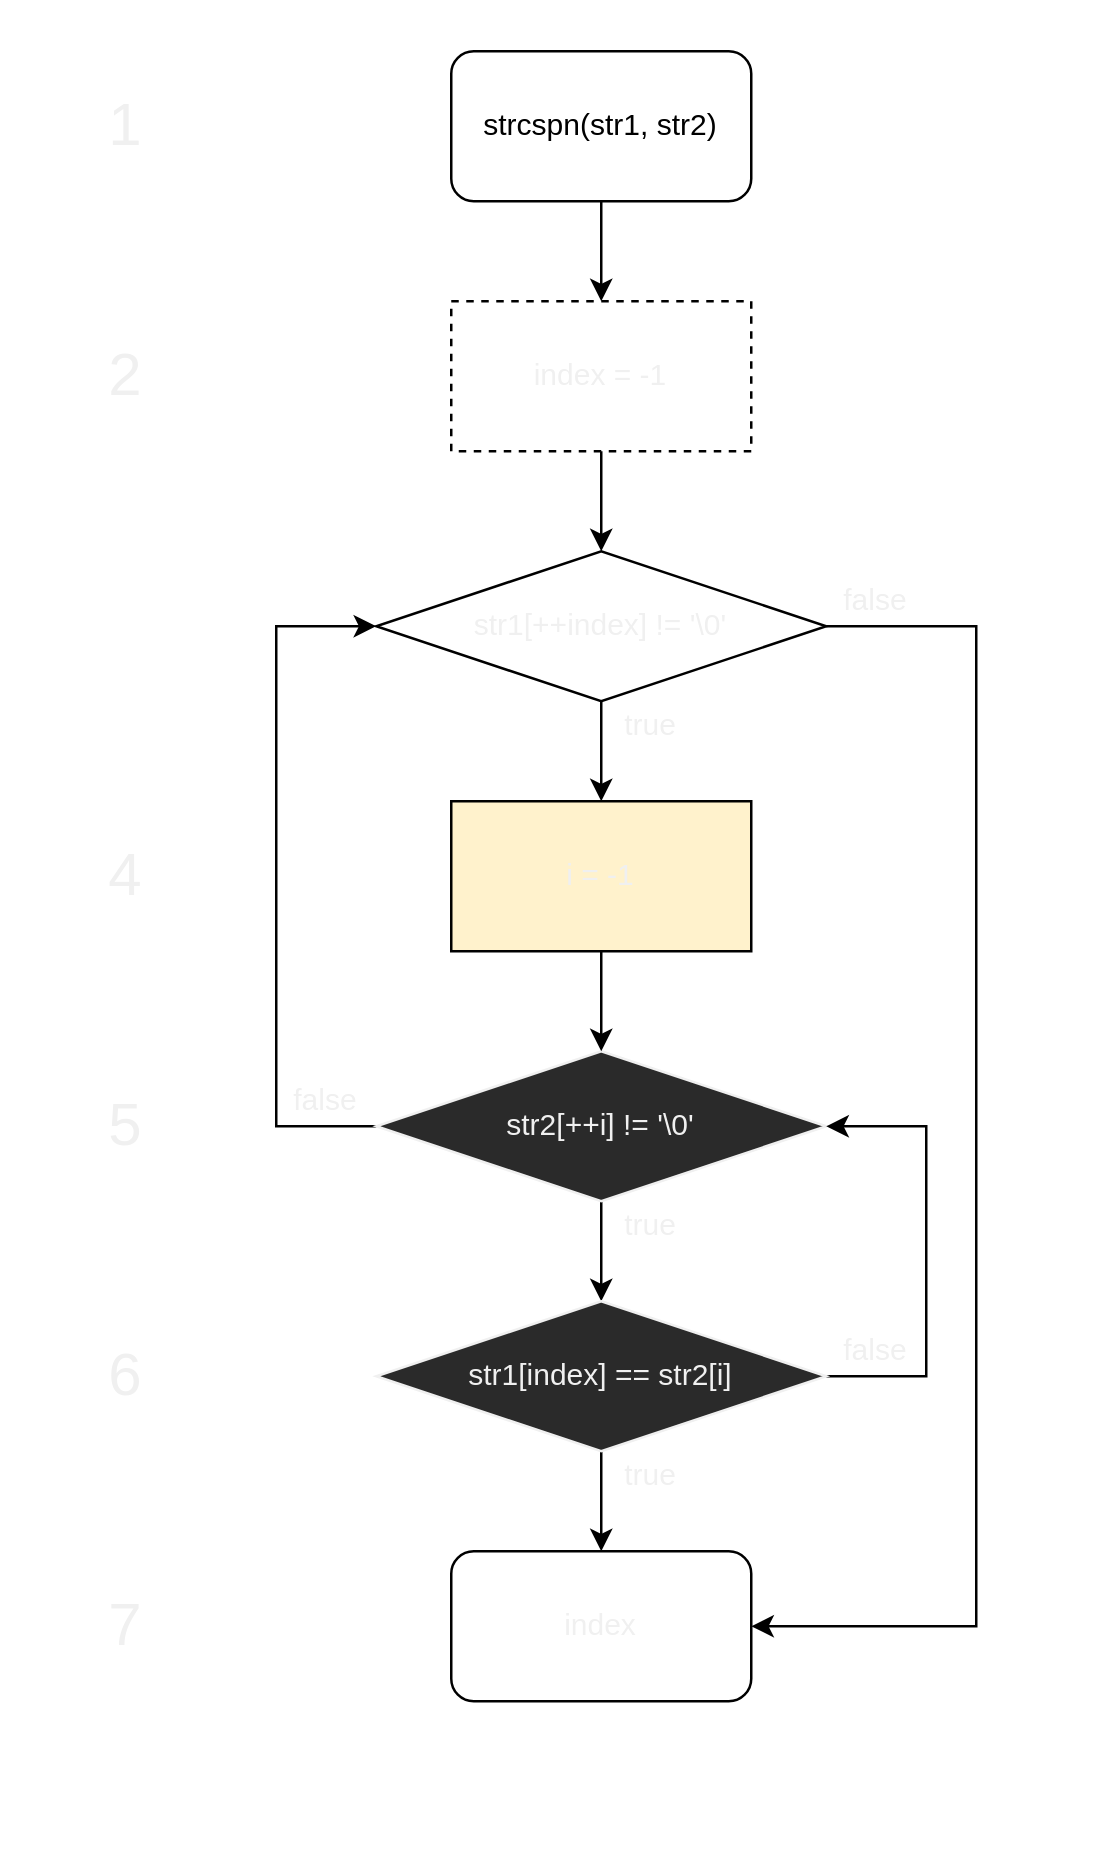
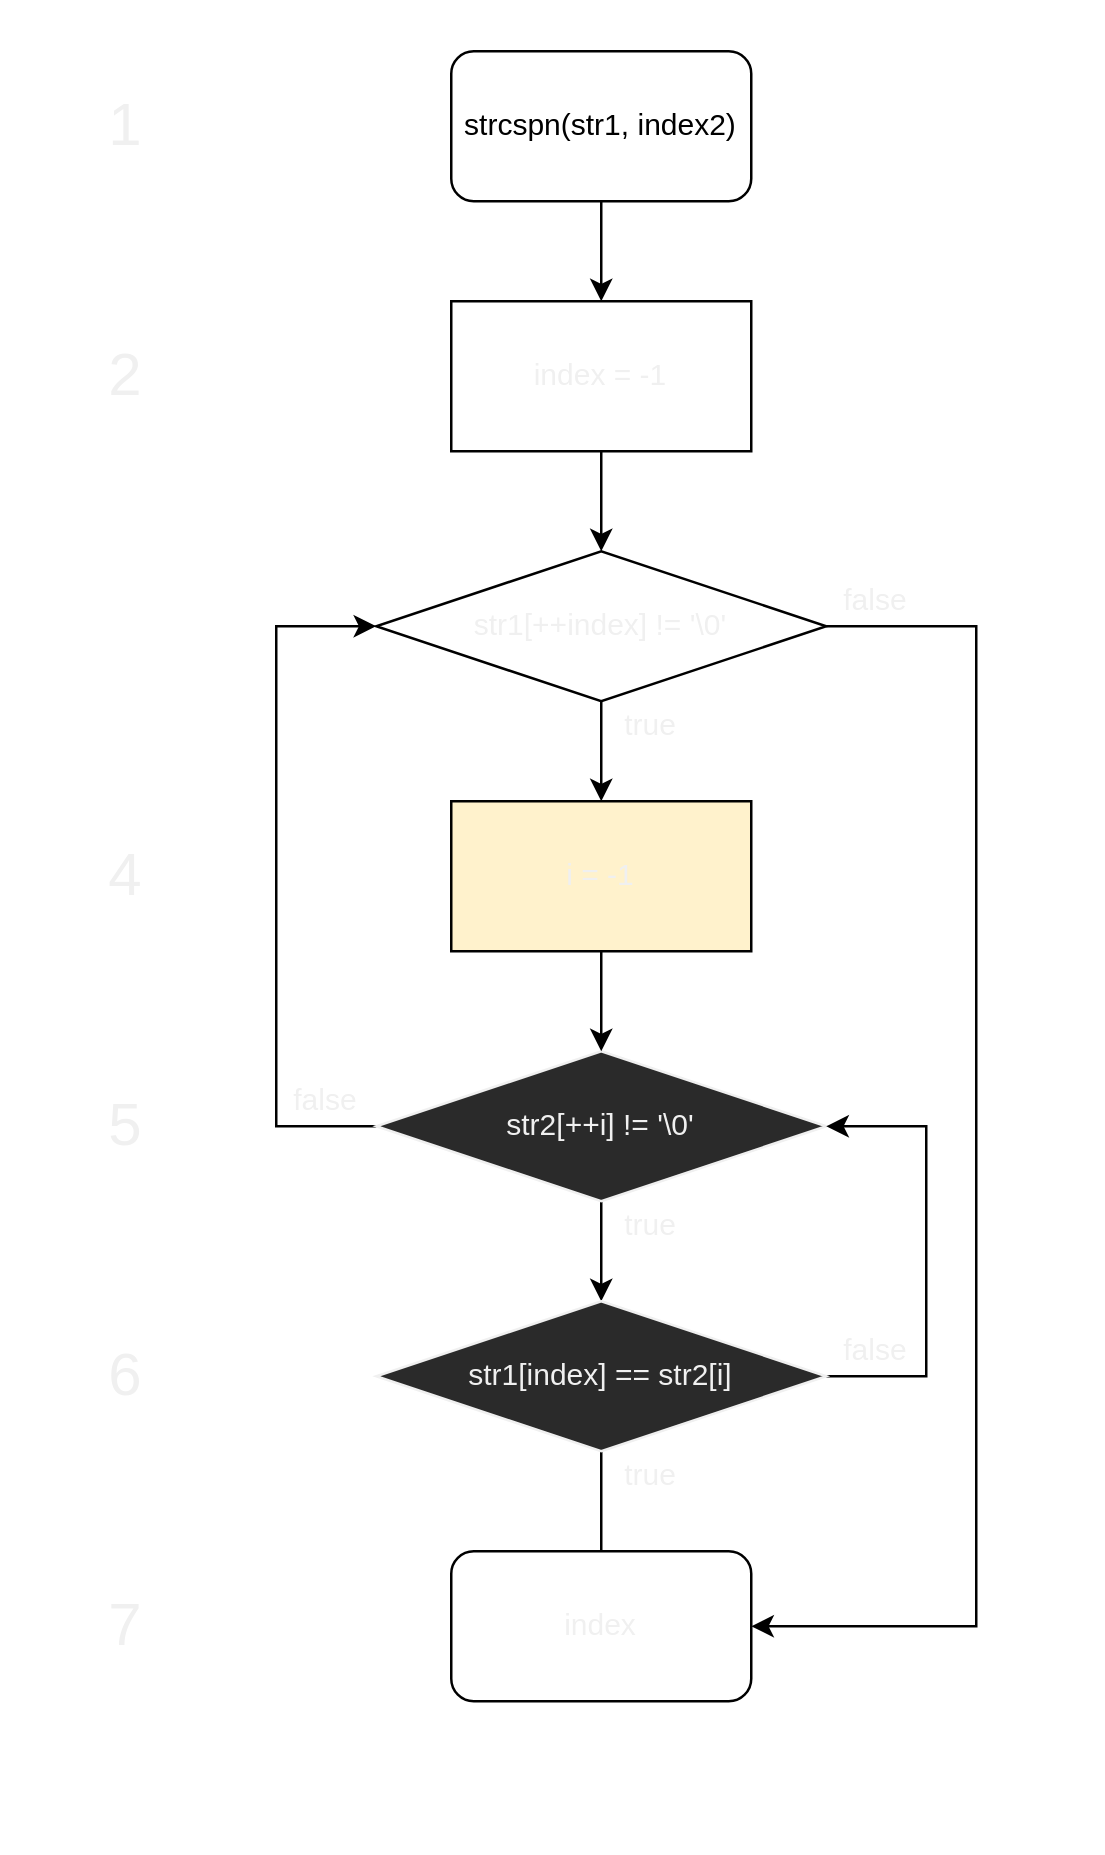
(601, 126) -> (601, 126)
(601, 376) -> (601, 376)
(601, 1533) -> (601, 1540)
